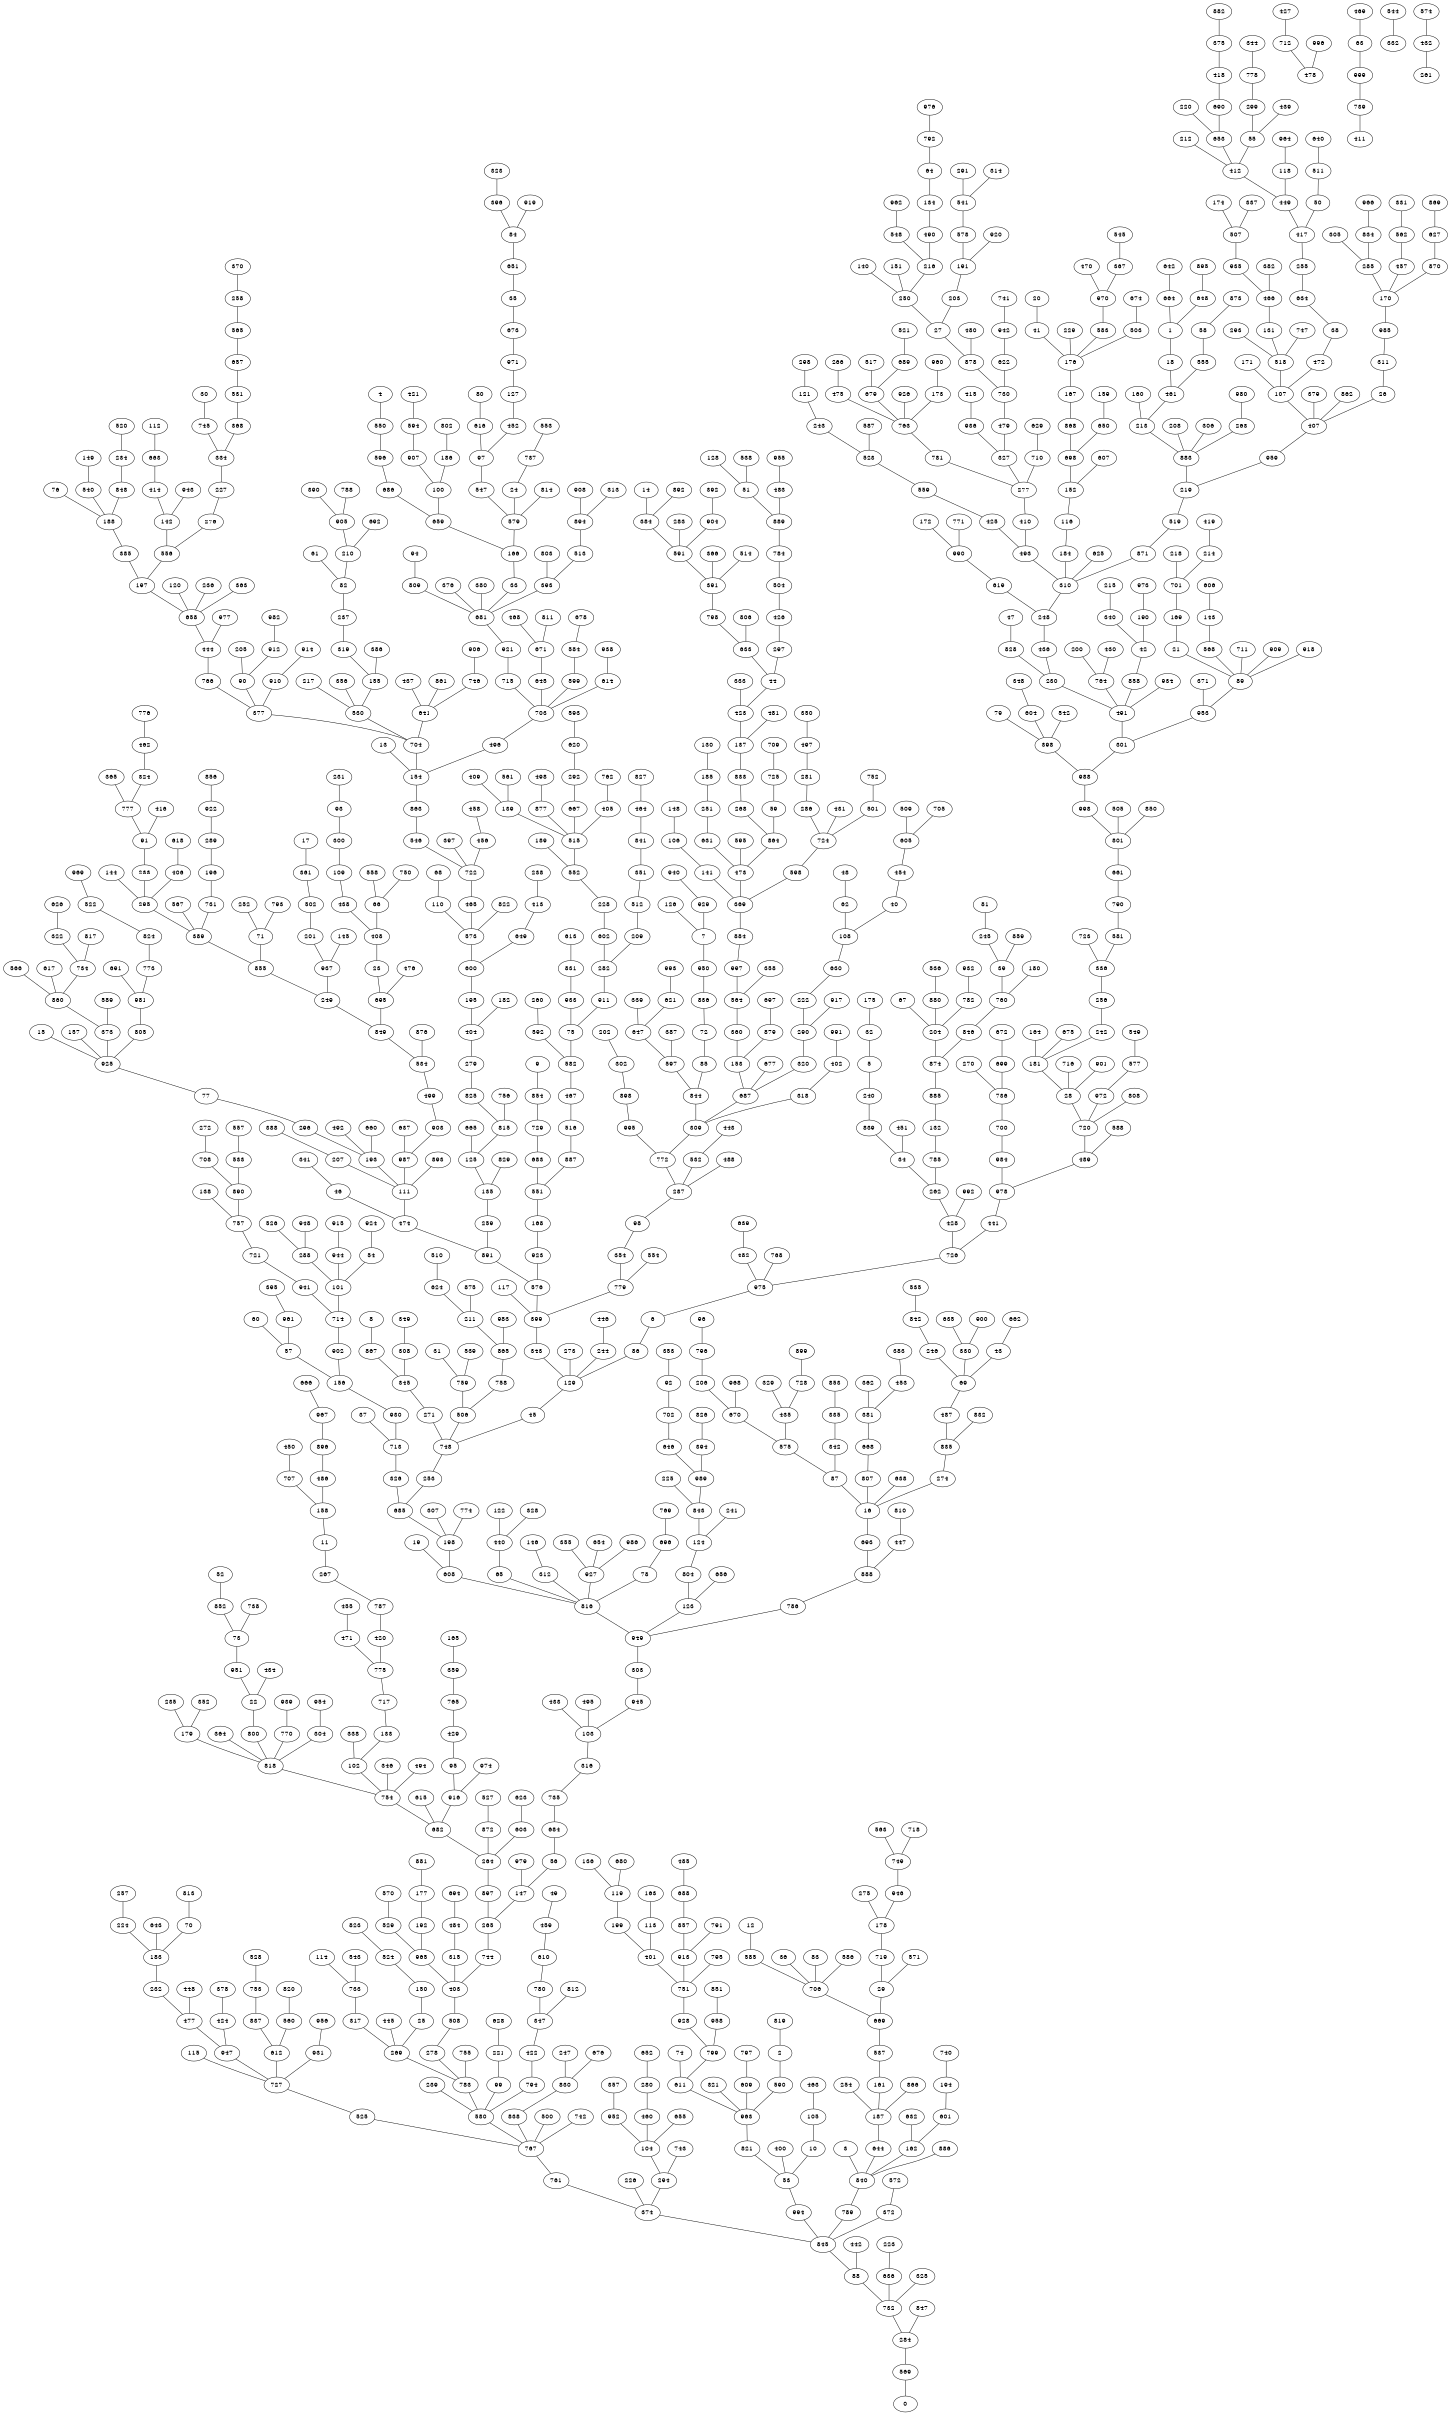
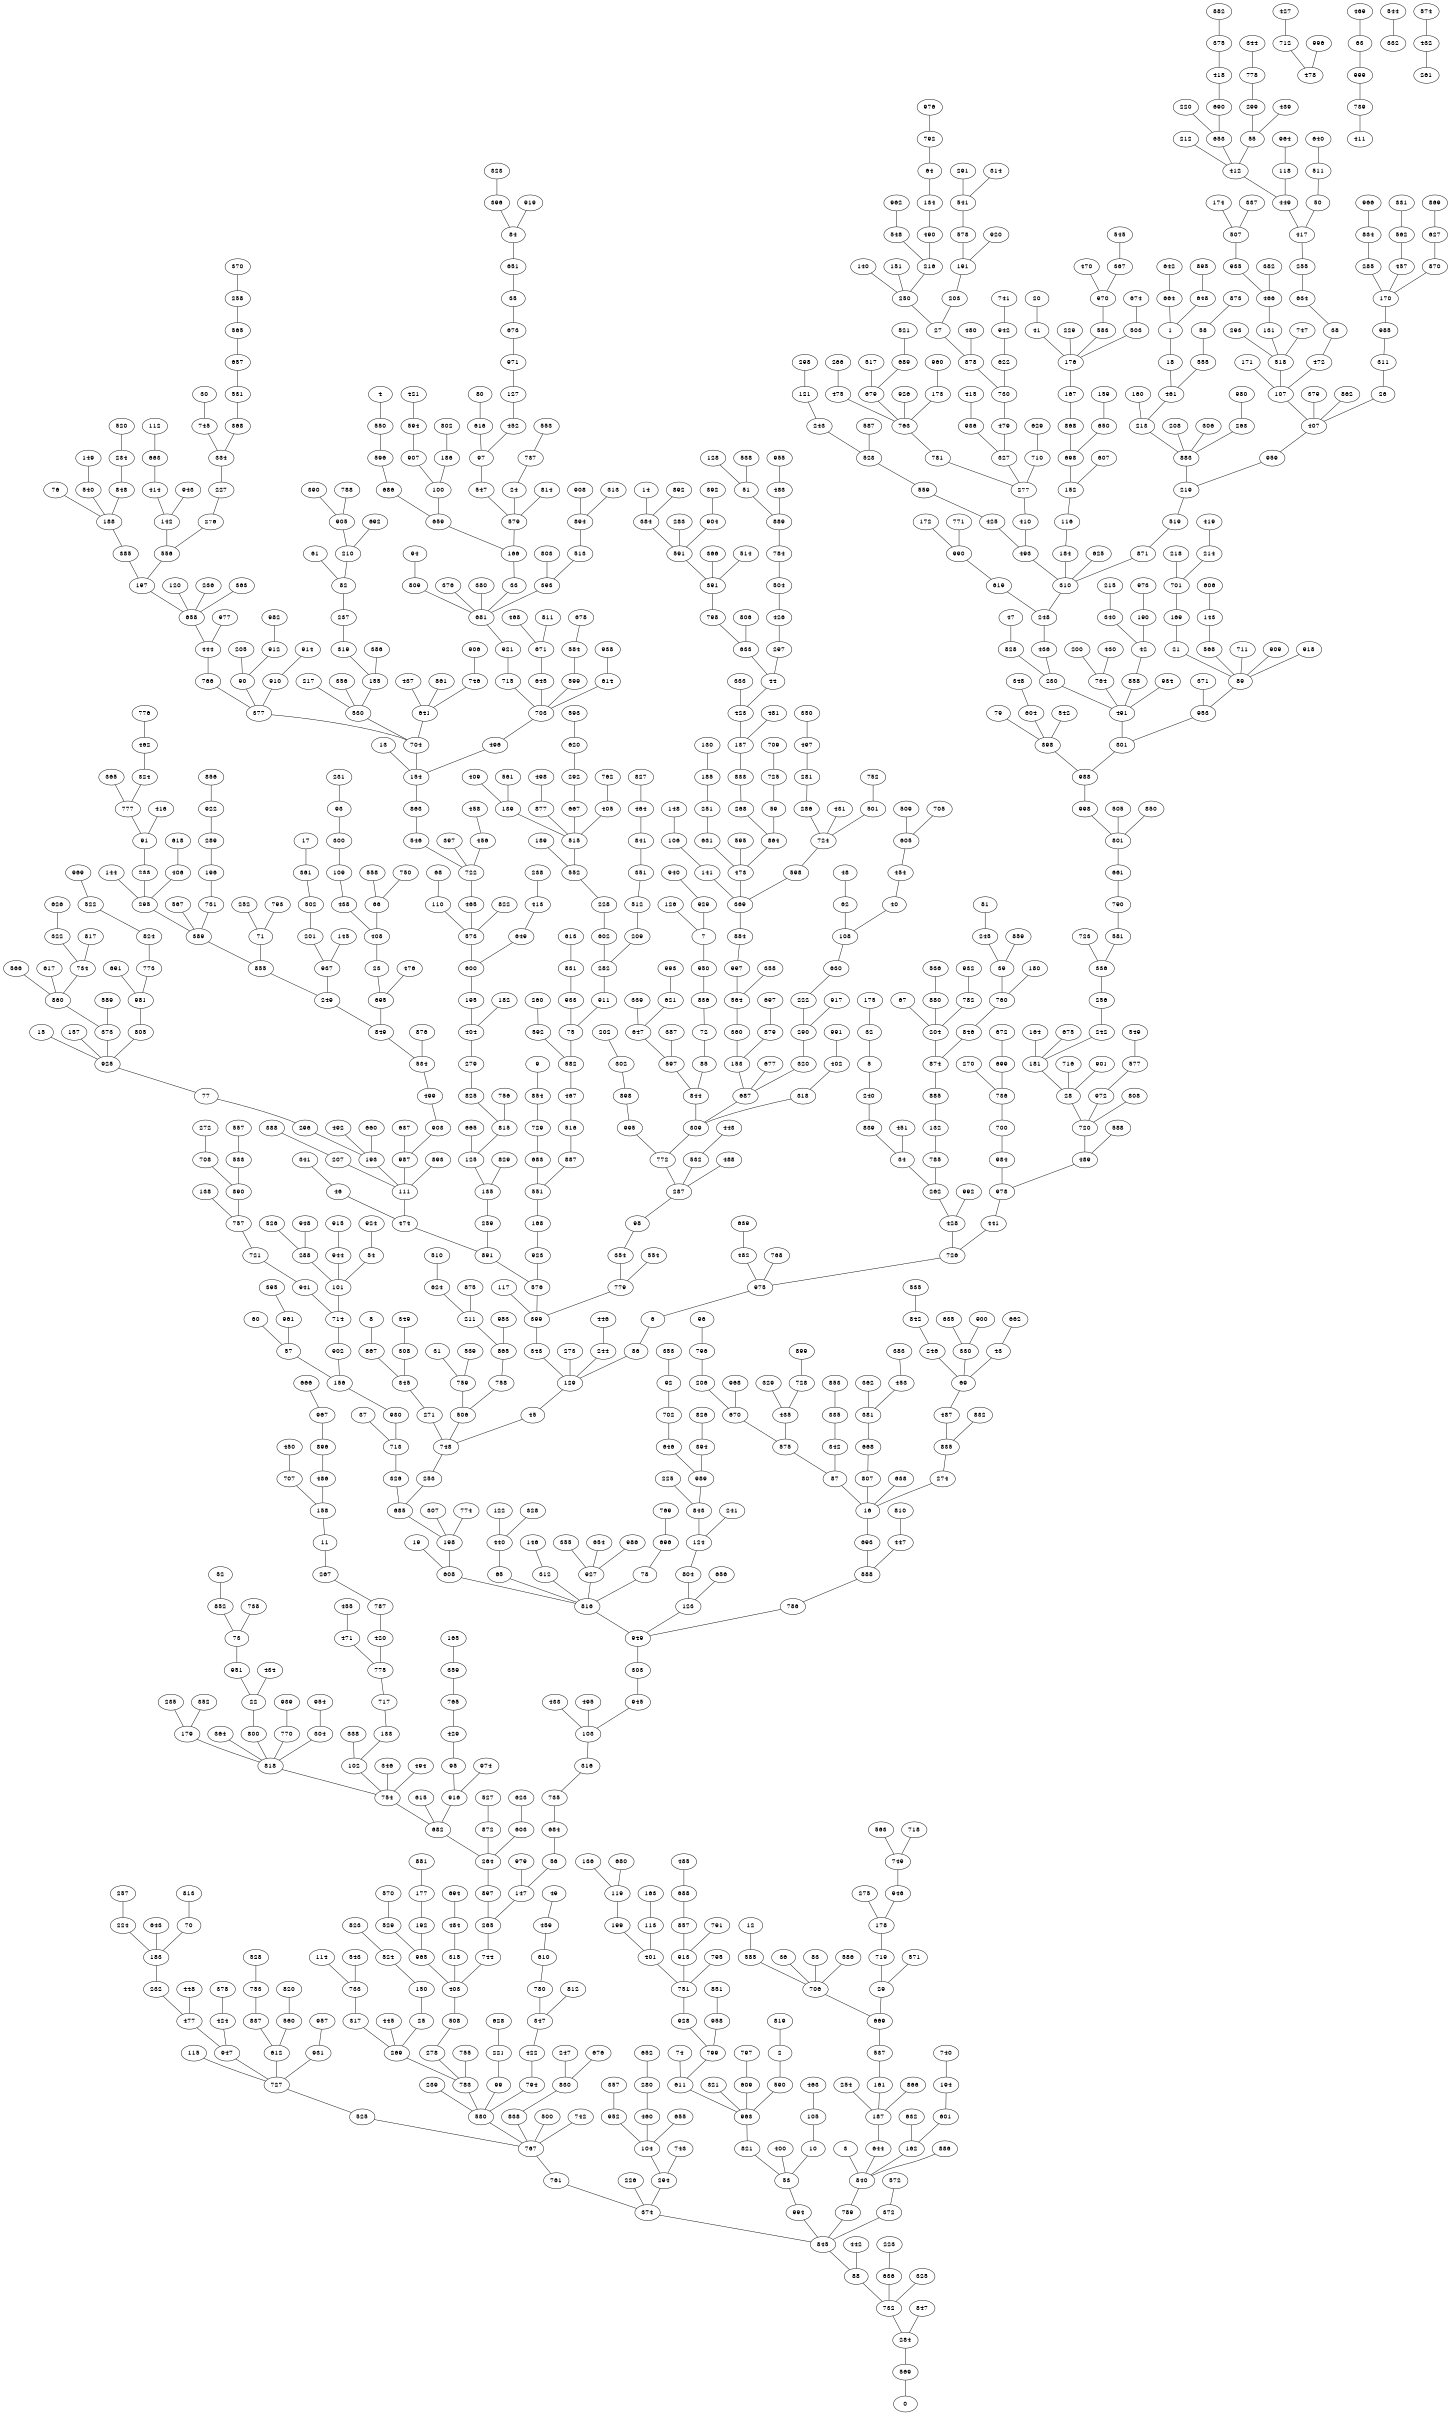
(1335, 235) -> none
(322, 2021) -> (322, 2021)
